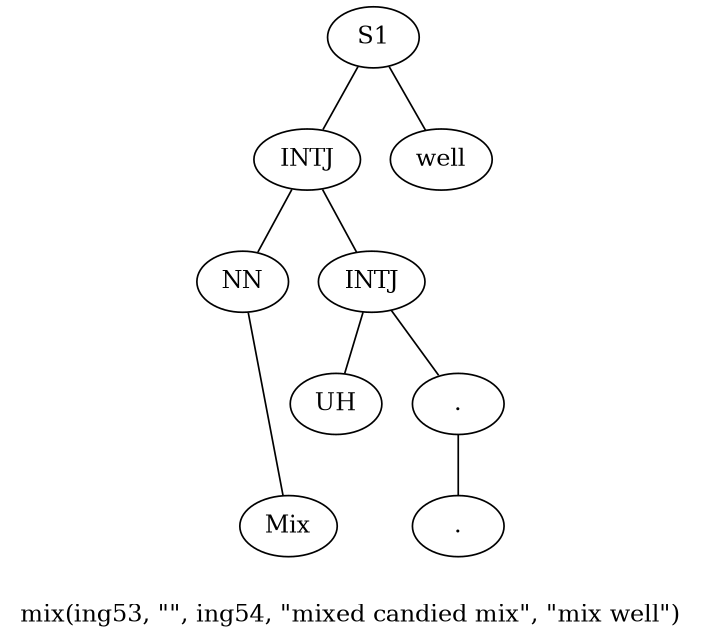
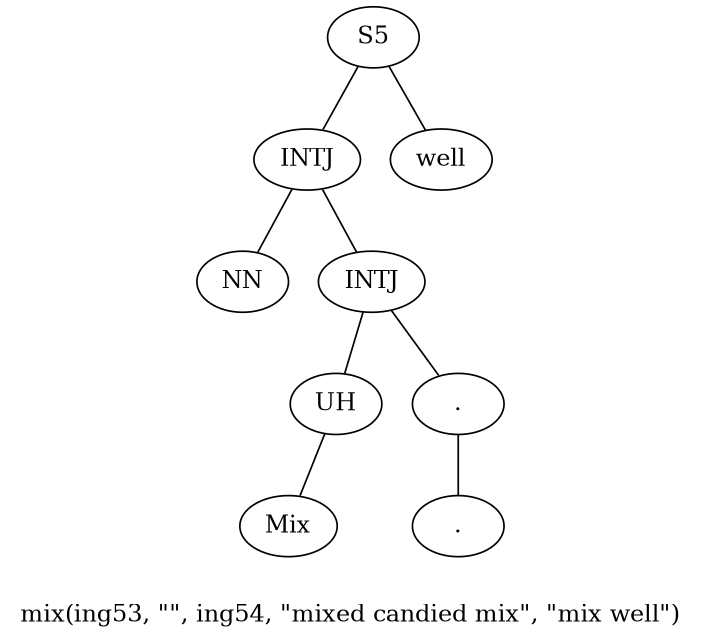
(373, 37) -> (373, 37)
(266, 404) -> (312, 465)
